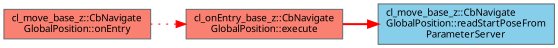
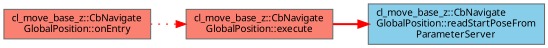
(264, 24) -> (259, 24)
